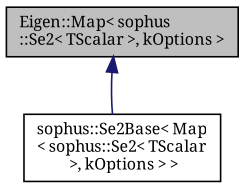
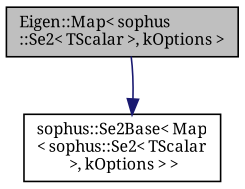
(112, 94) -> (133, 78)
